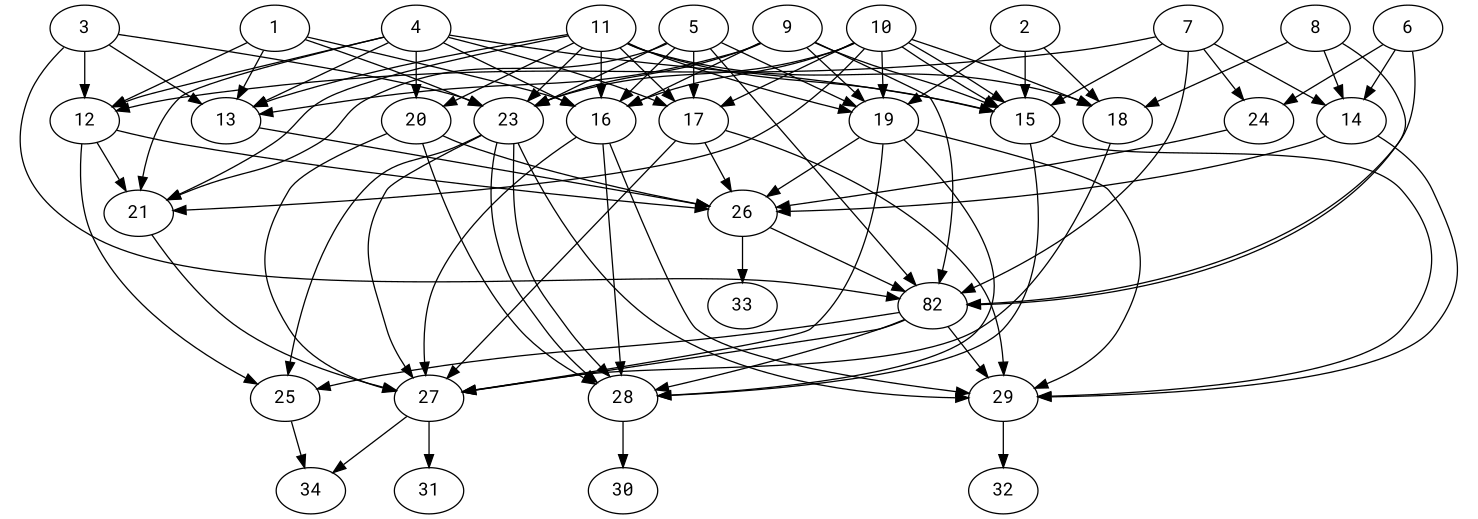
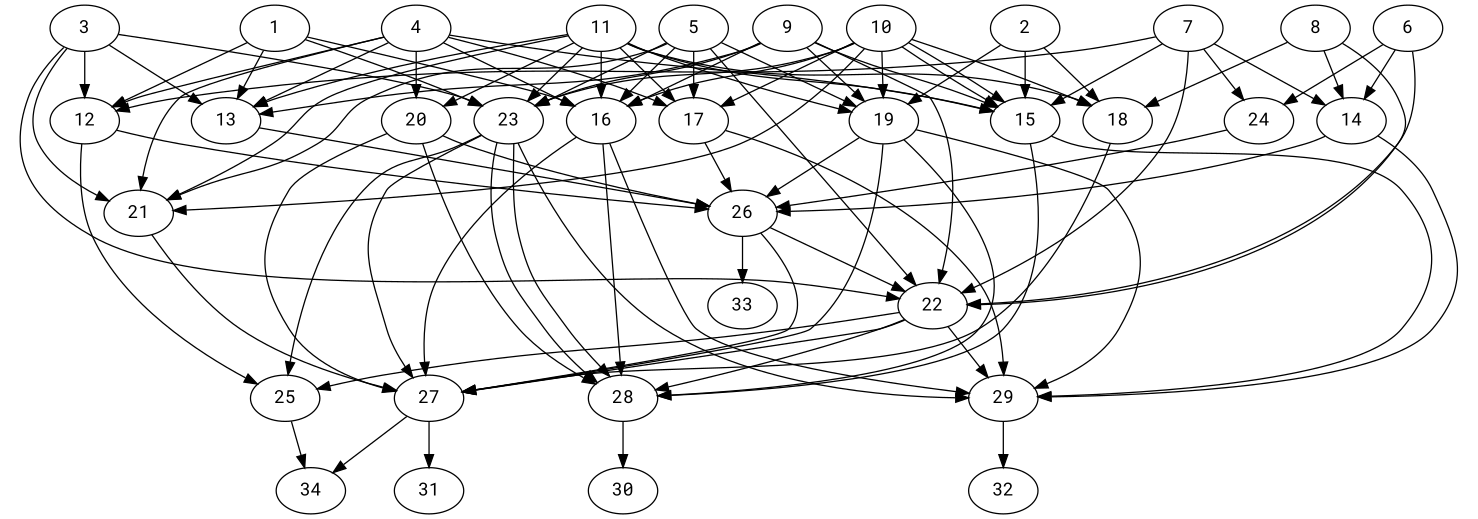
(108, 161) -> (34, 132)
(566, 255) -> (686, 354)
(933, 306) -> (933, 306)
